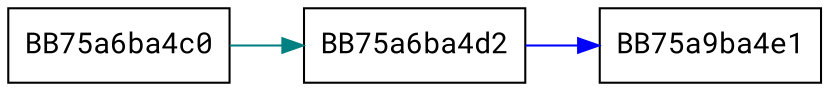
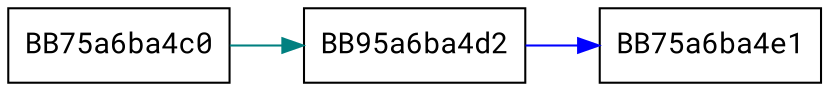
(415, 45) -> (415, 45)
(710, 45) -> (710, 45)
